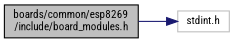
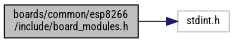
(71, 21) -> (71, 21)
